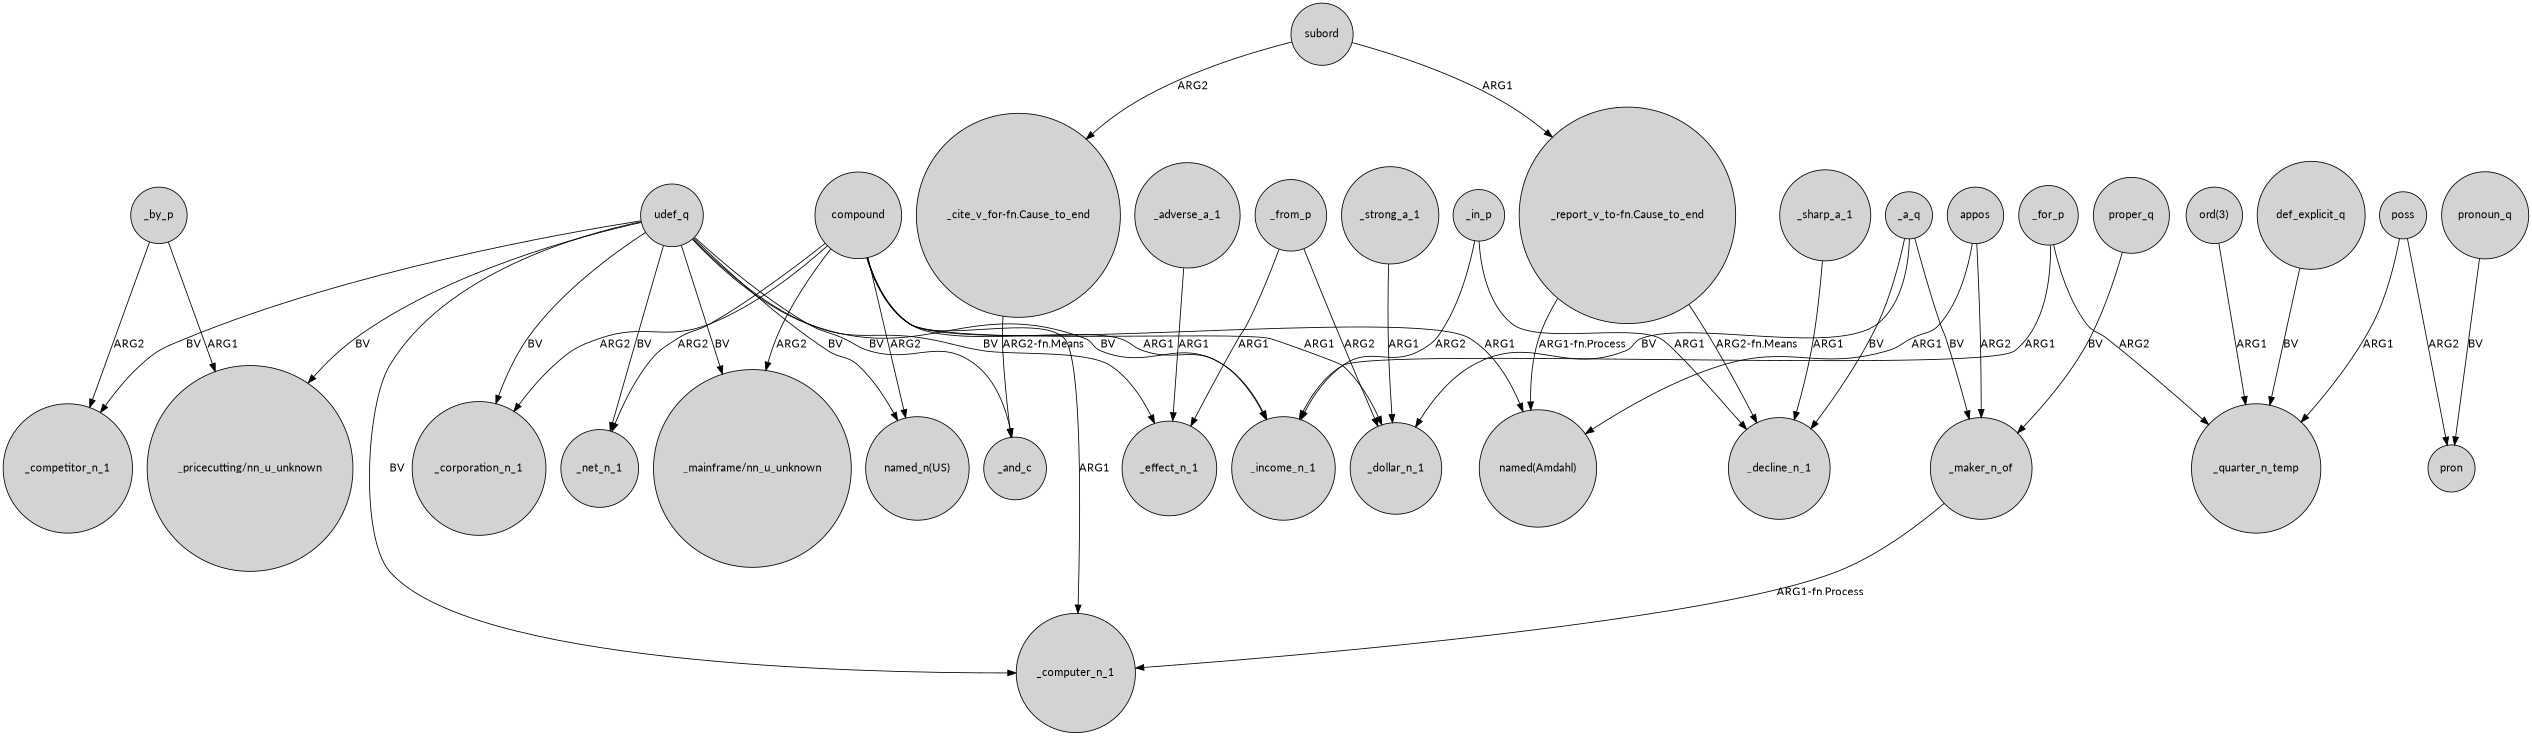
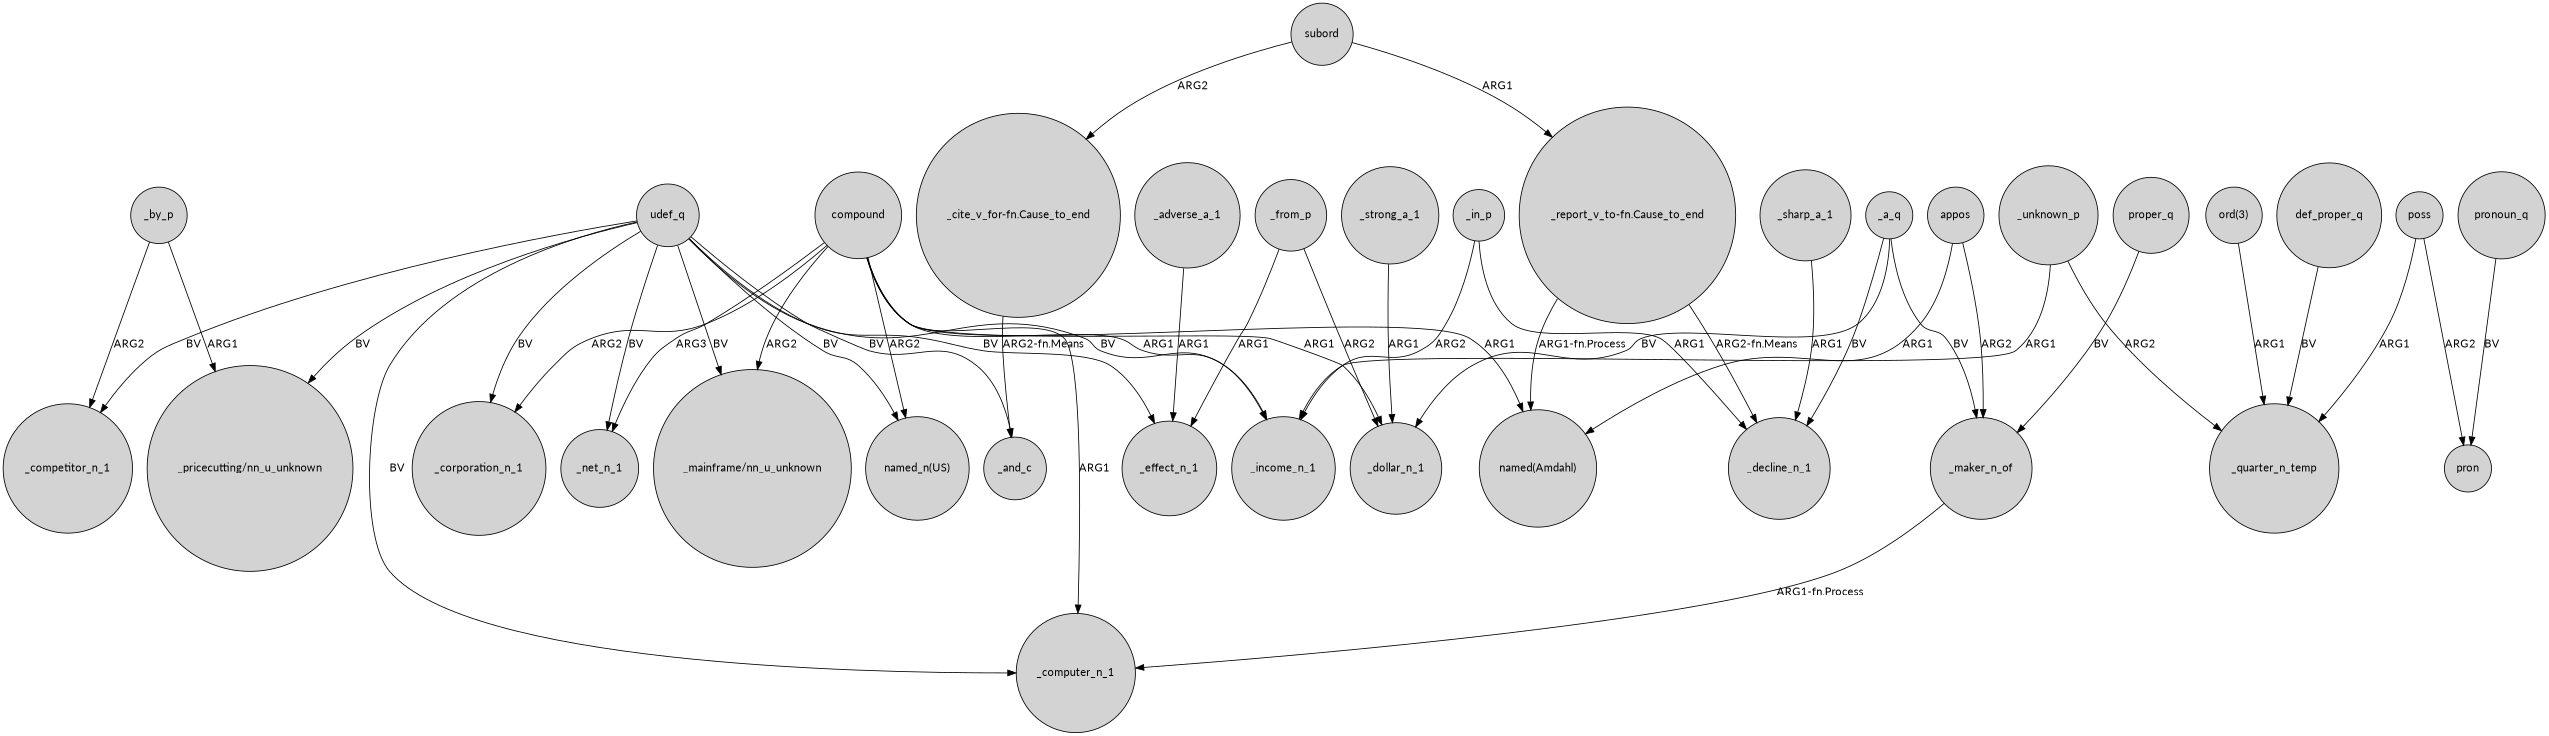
(2048, 215) -> (2048, 215)
(2311, 215) -> (2329, 215)
(693, 345) -> (692, 345)
